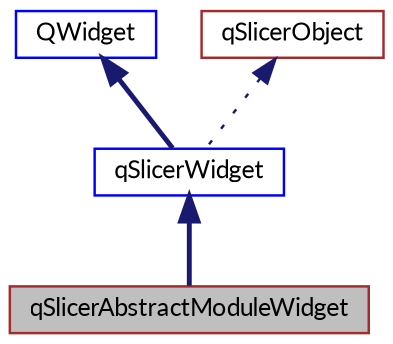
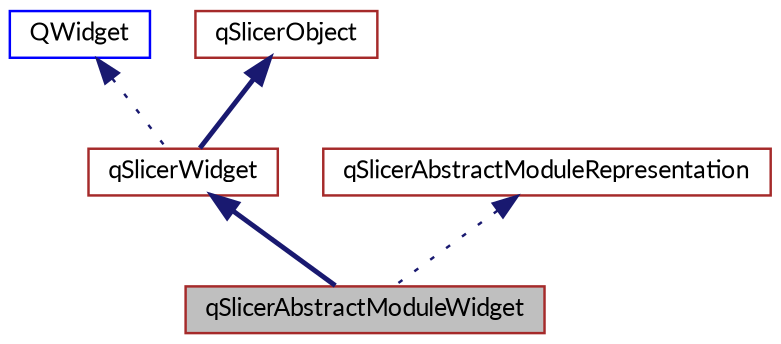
(145, 113) -> (139, 113)
(233, 113) -> (227, 113)
(189, 172) -> (183, 172)
none -> (547, 172)
